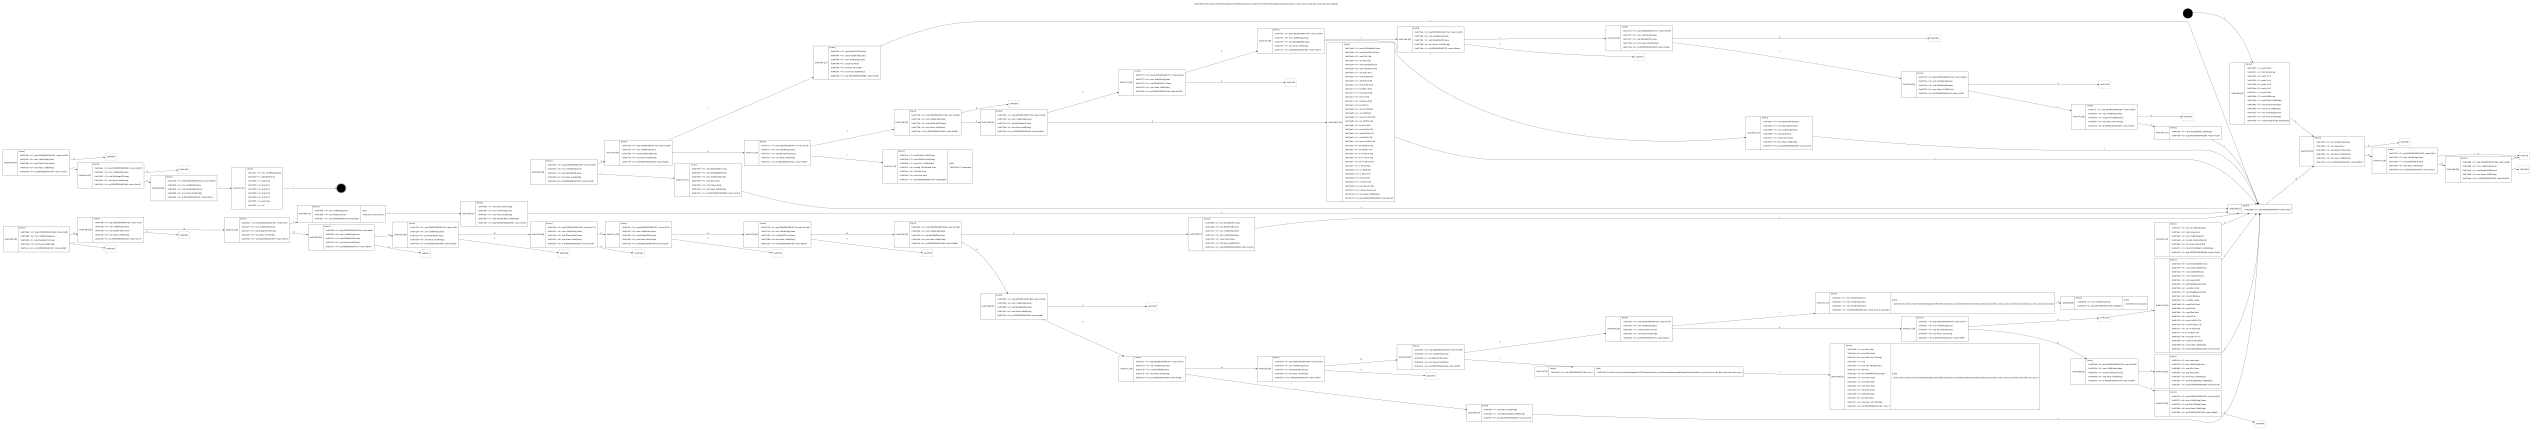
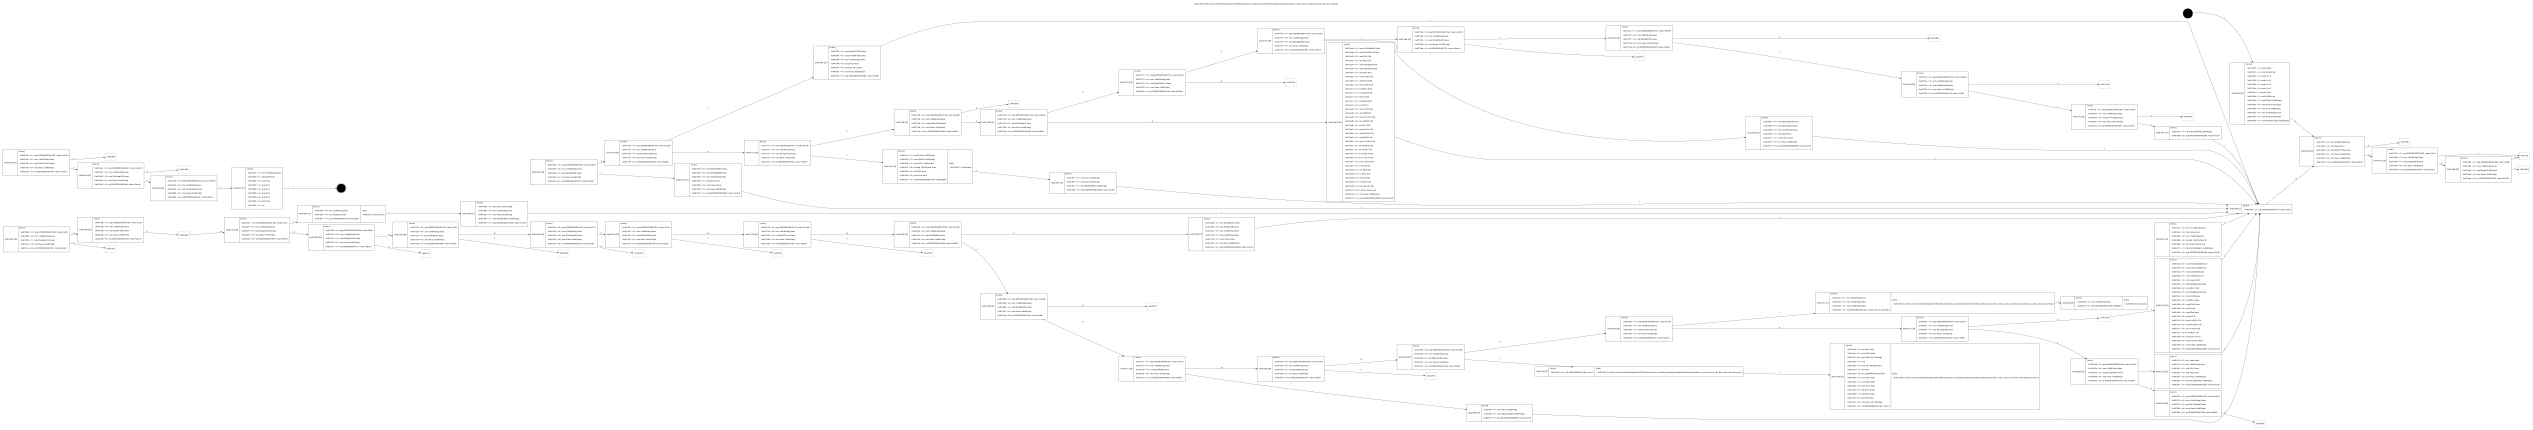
none -> (1083, 183)
(183, 230) -> (206, 234)
